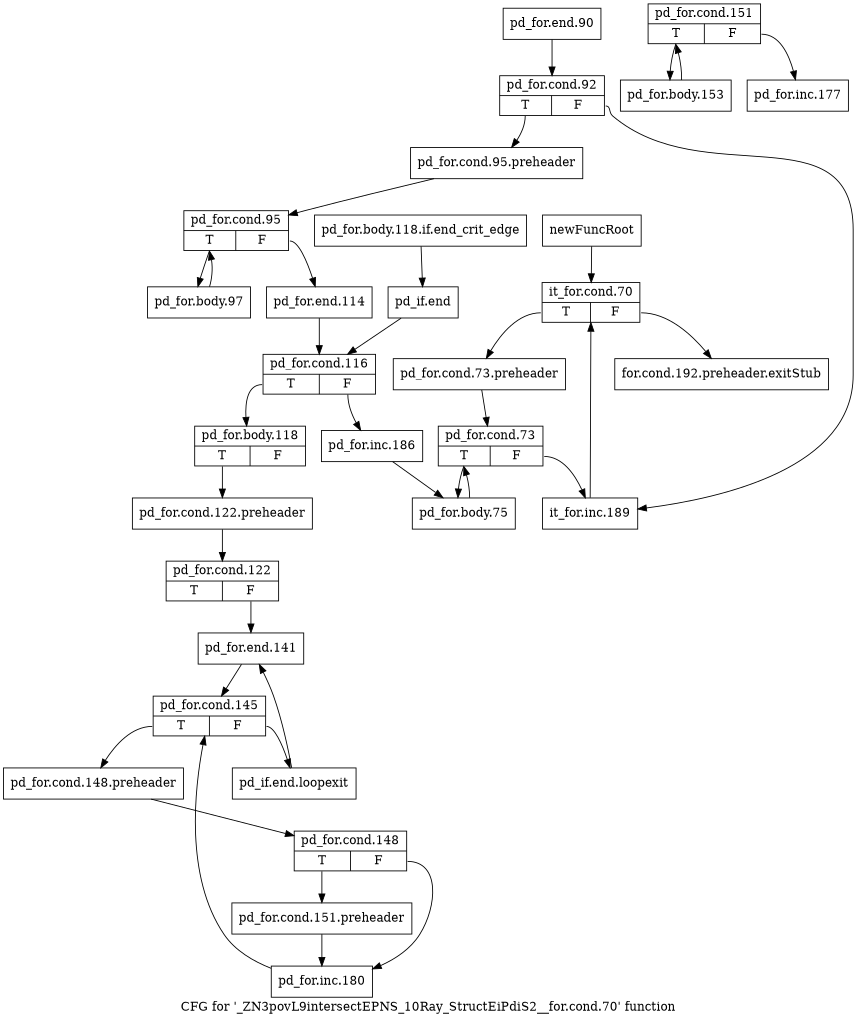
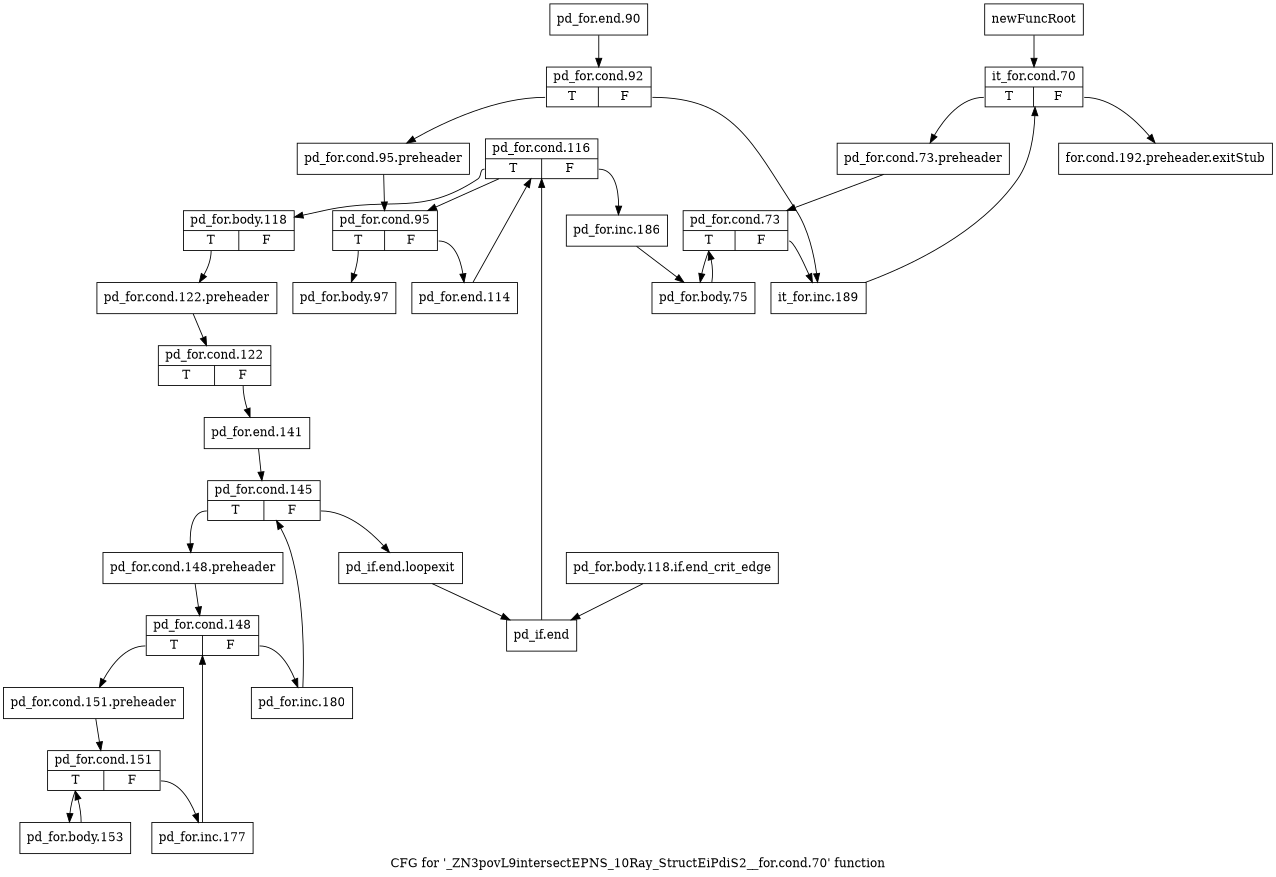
(212, 273) -> (467, 193)
(281, 719) -> (467, 600)
none -> (202, 743)
(322, 946) -> (98, 730)
